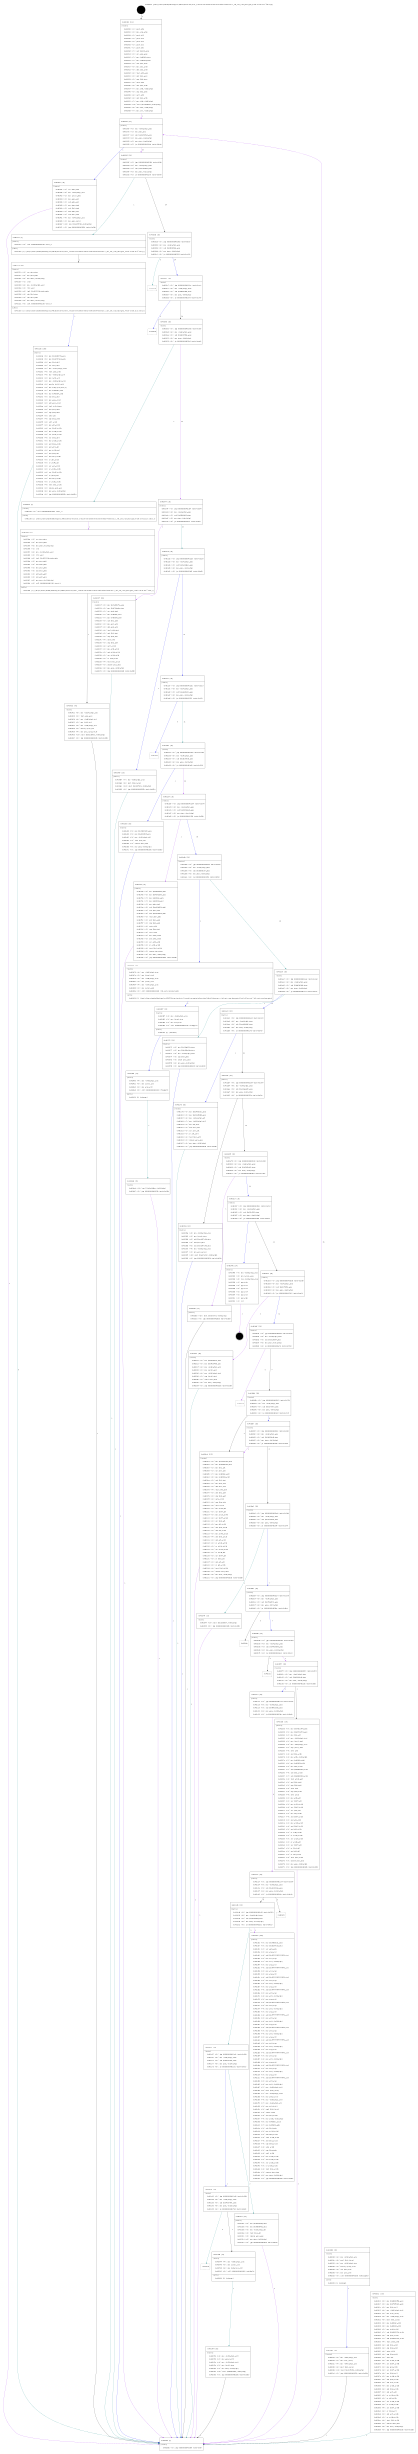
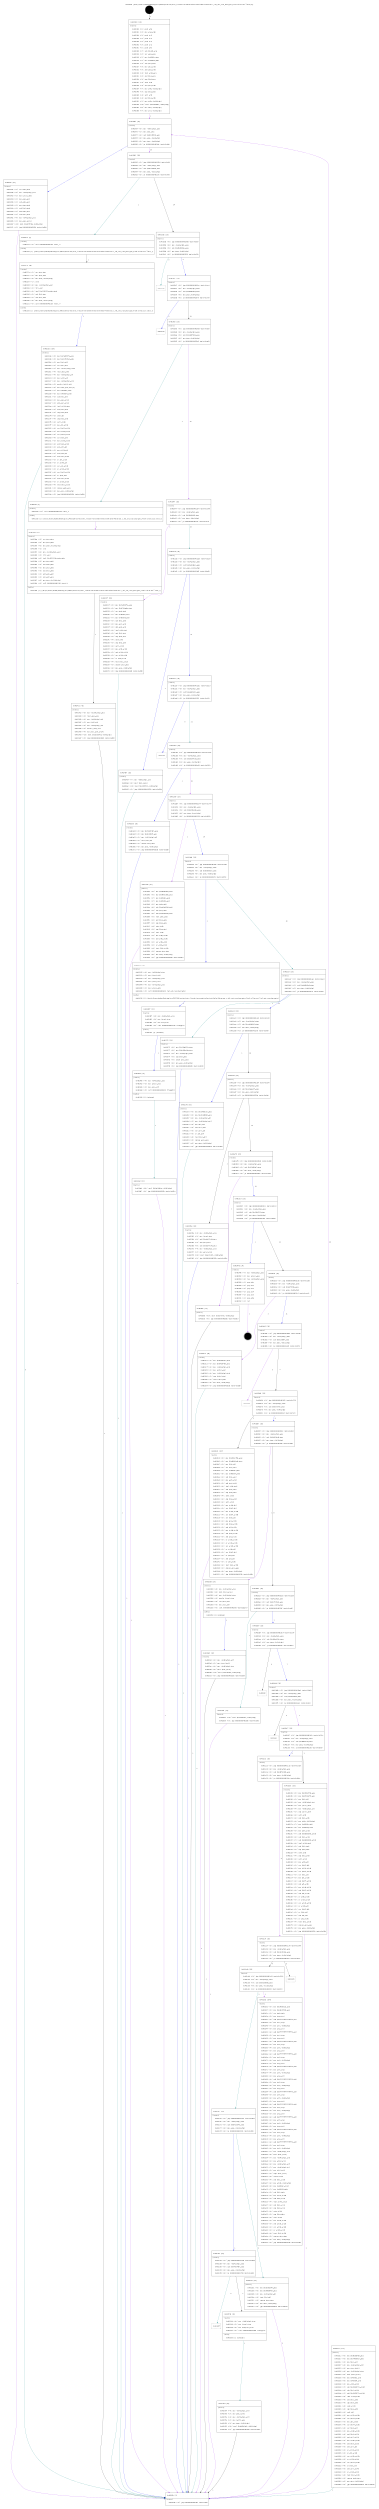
(247, 1449) -> (268, 1516)
